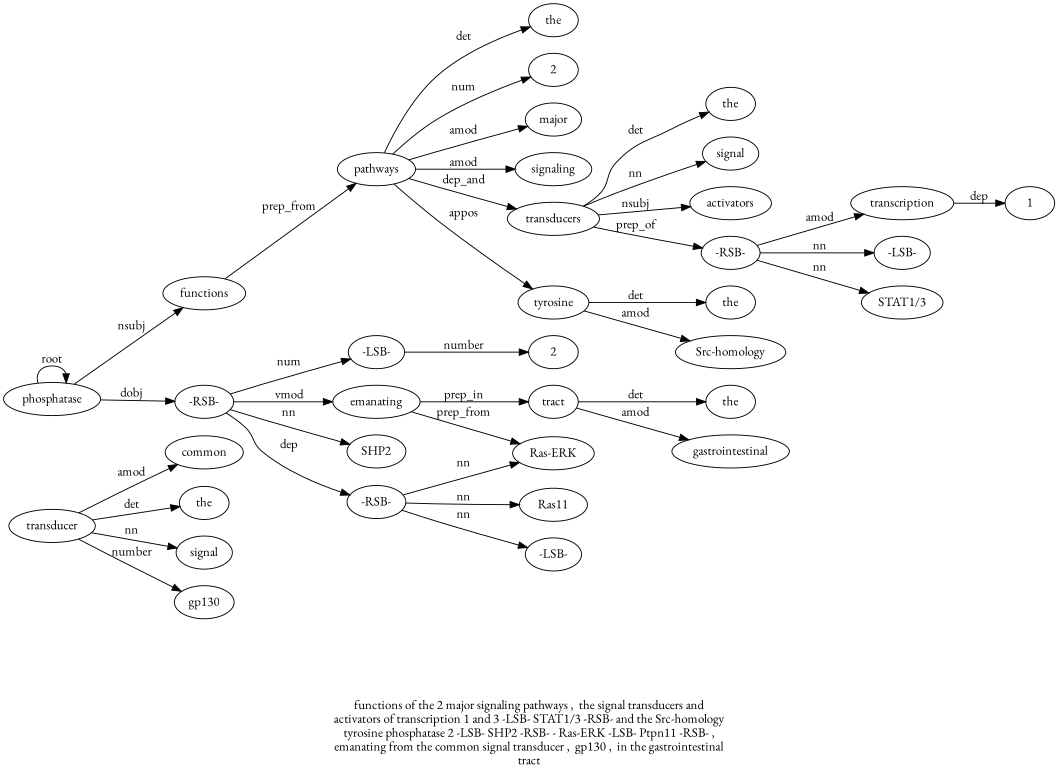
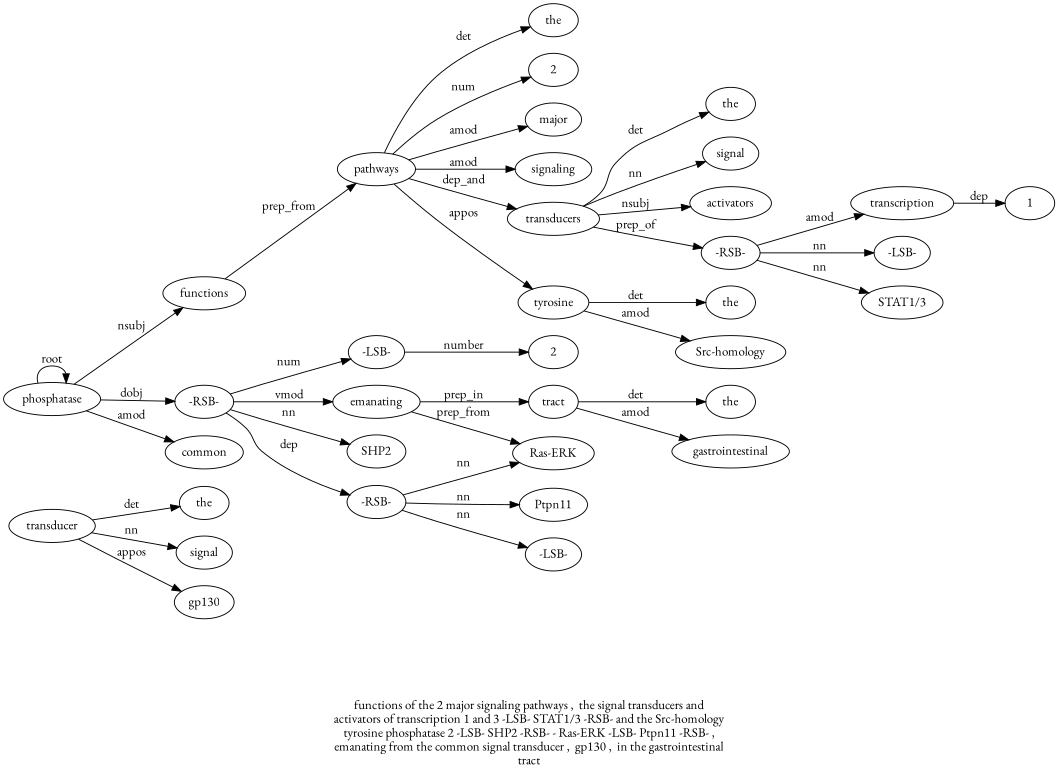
(124, 490) -> (126, 425)
(553, 505) -> (553, 505)
(132, 552) -> (132, 552)
